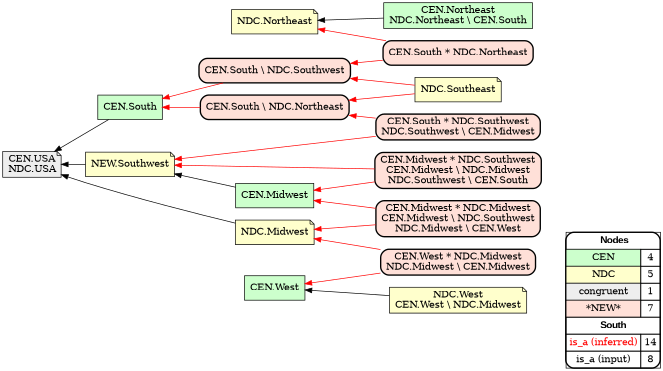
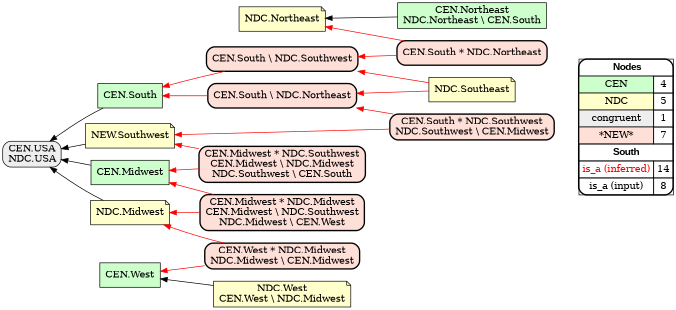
(32, 164) -> (32, 154)
(208, 181) -> (79, 163)
